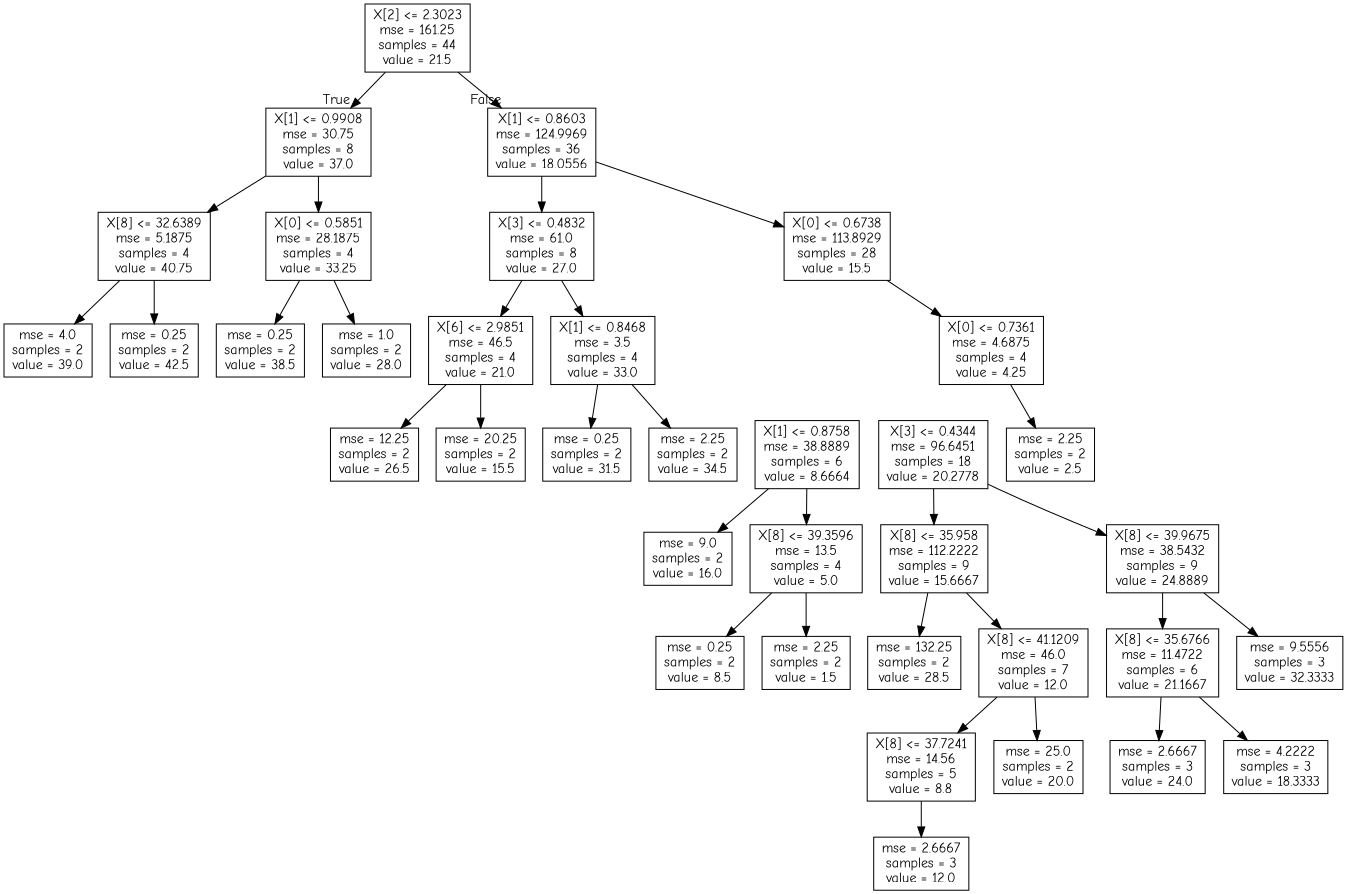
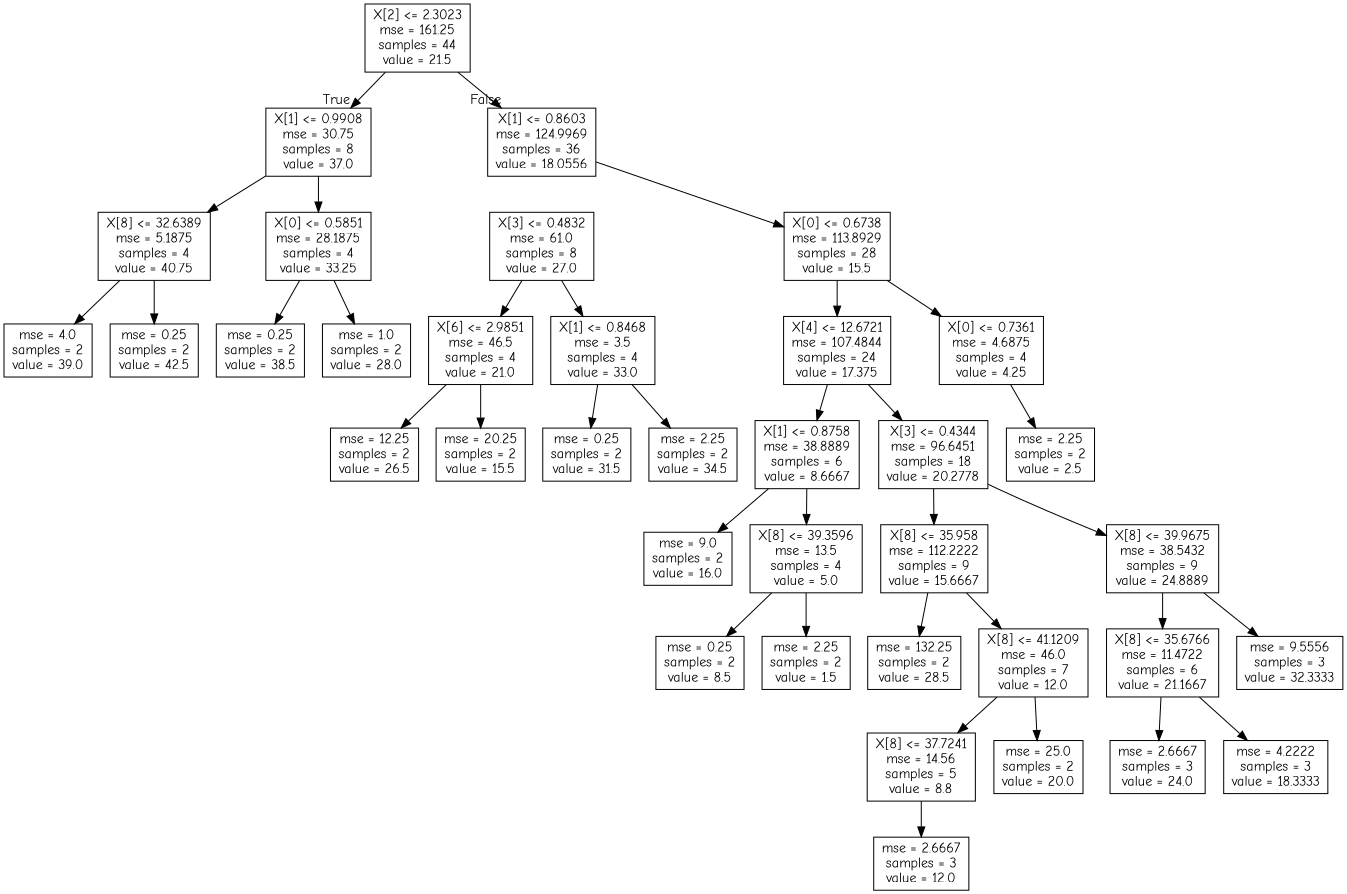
(542, 189) -> none
none -> (837, 350)
(807, 455) -> (807, 455)
